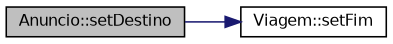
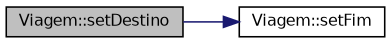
(95, 22) -> (95, 22)
